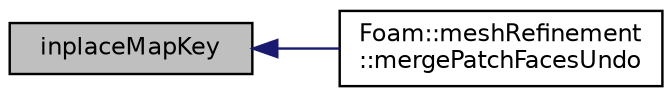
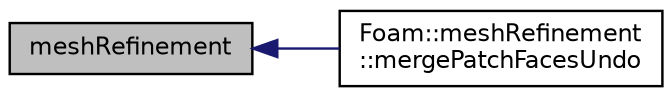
(131, 49) -> (131, 49)
